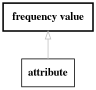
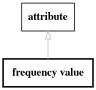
(48, 49) -> (48, 49)
